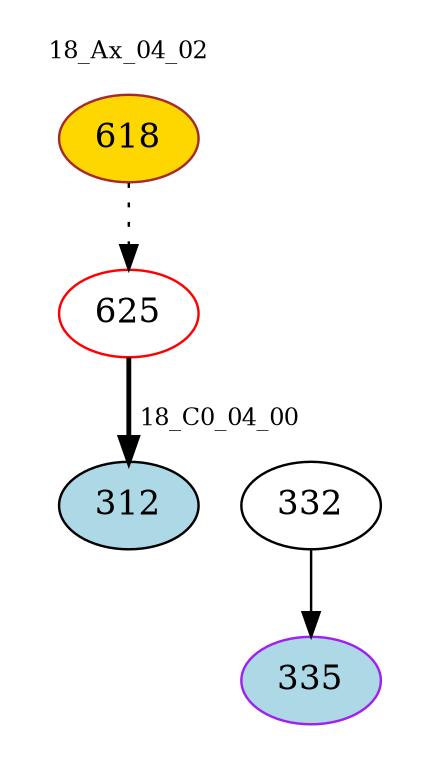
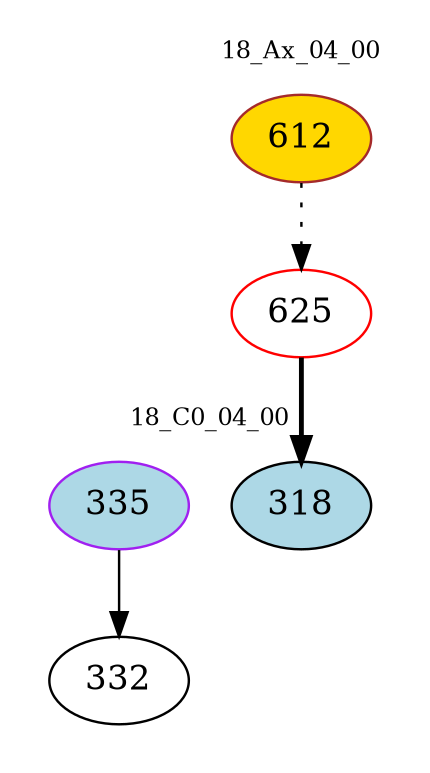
(129, 52) -> (301, 52)
(129, 139) -> (301, 139)
(129, 506) -> (301, 506)
(311, 581) -> (119, 581)
